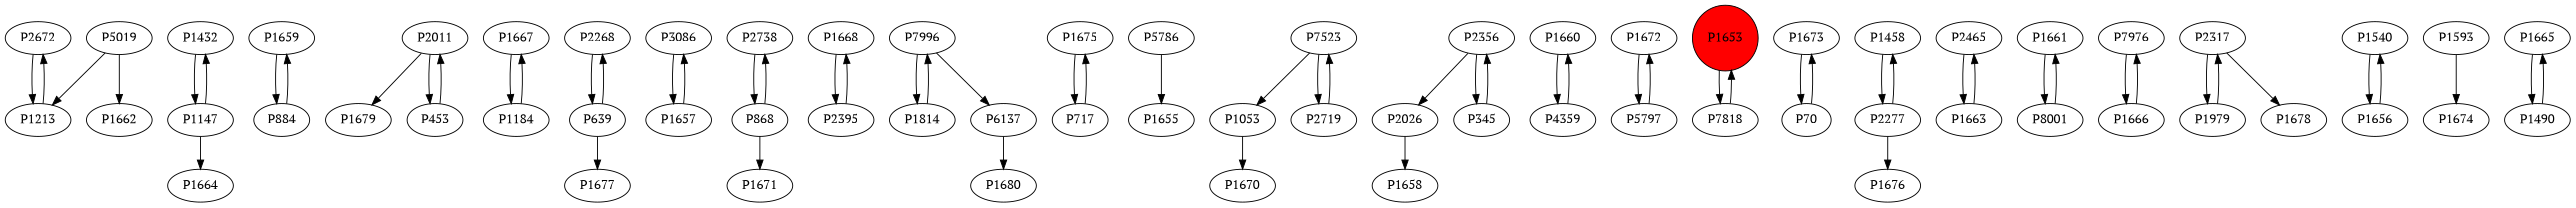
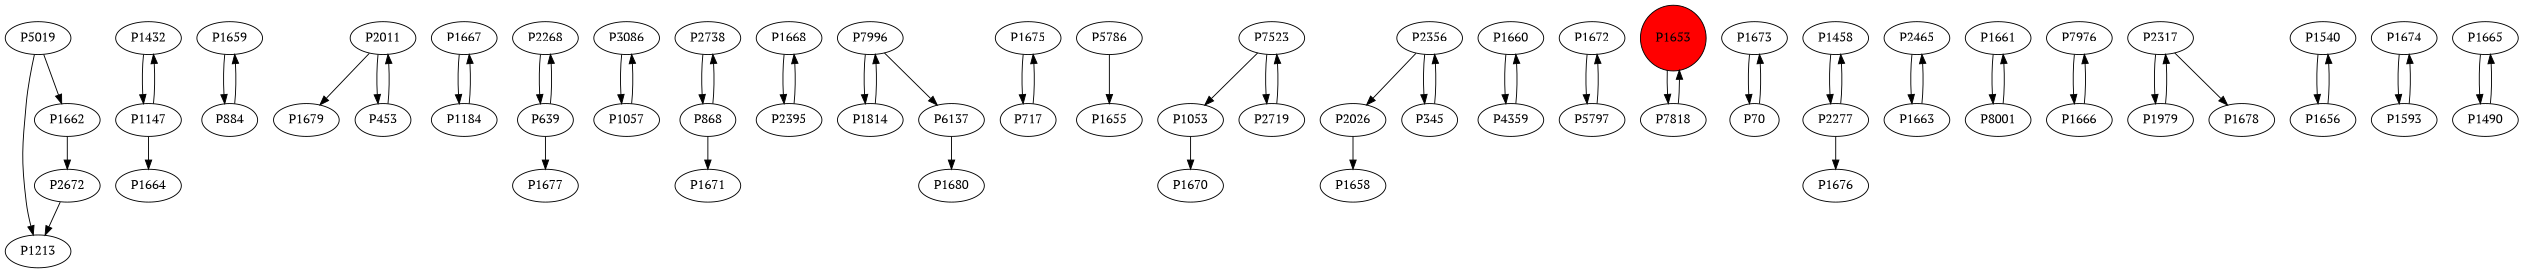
none -> (2398, 74)
(44, 84) -> (67, 148)
(679, 120) -> (627, 120)
